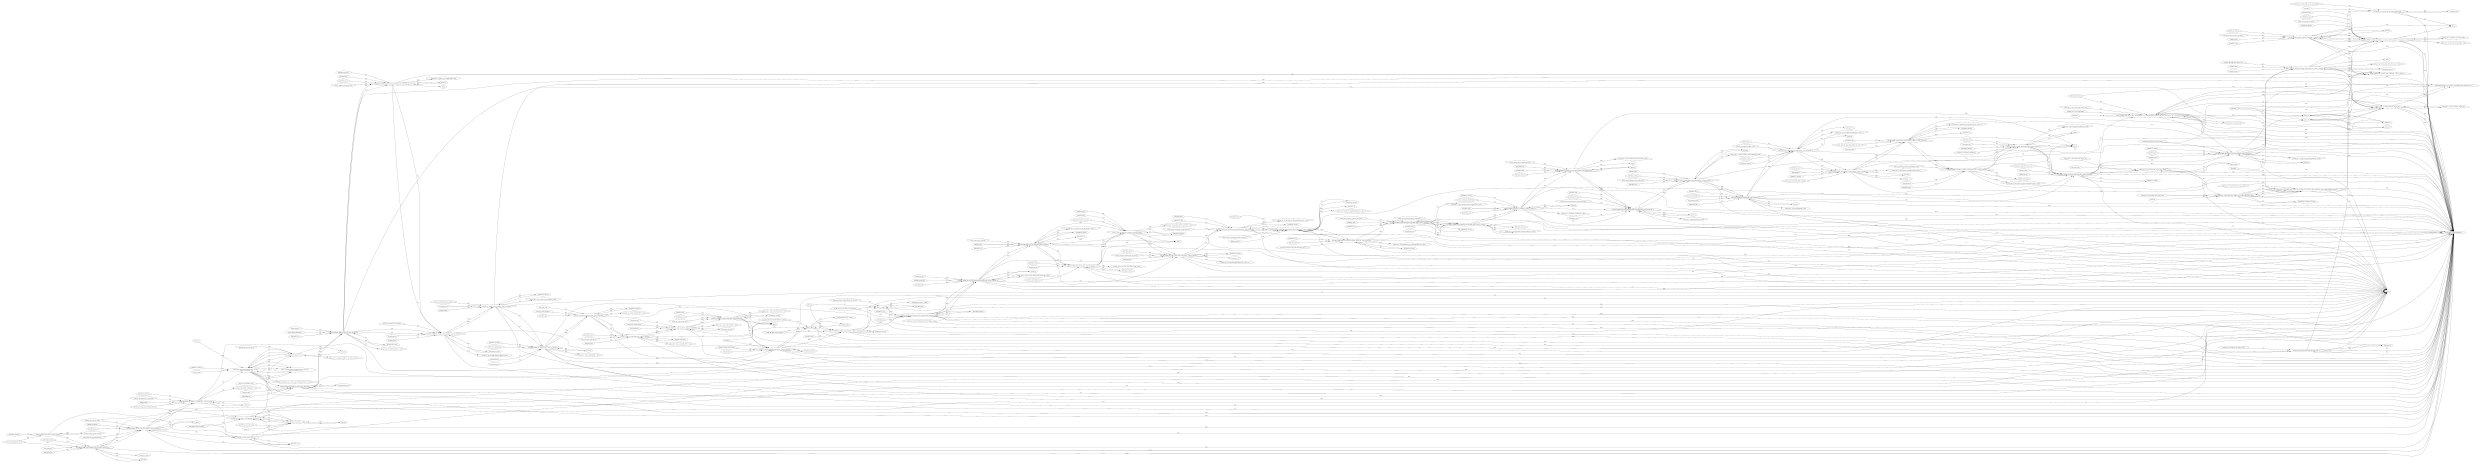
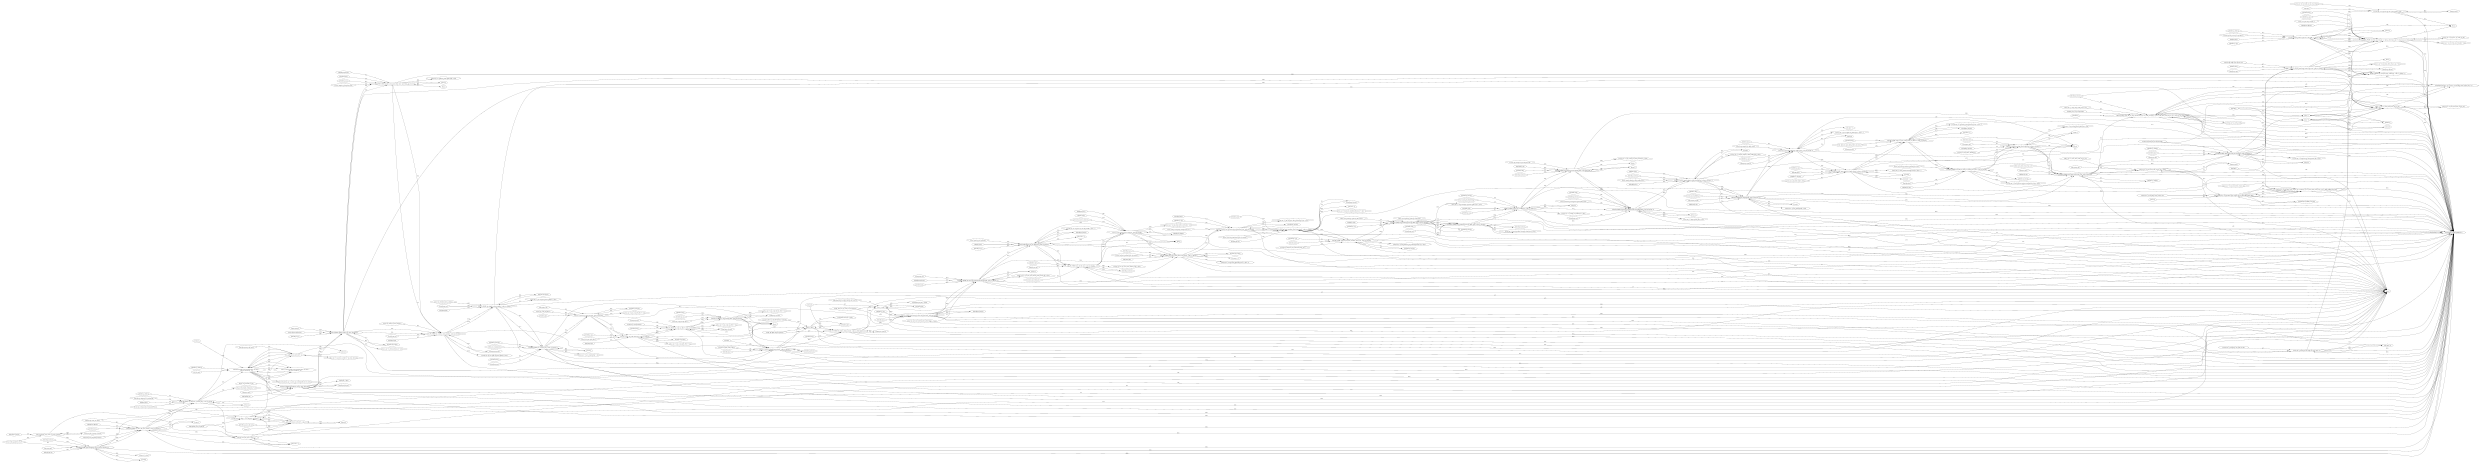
none -> (343, 381)
